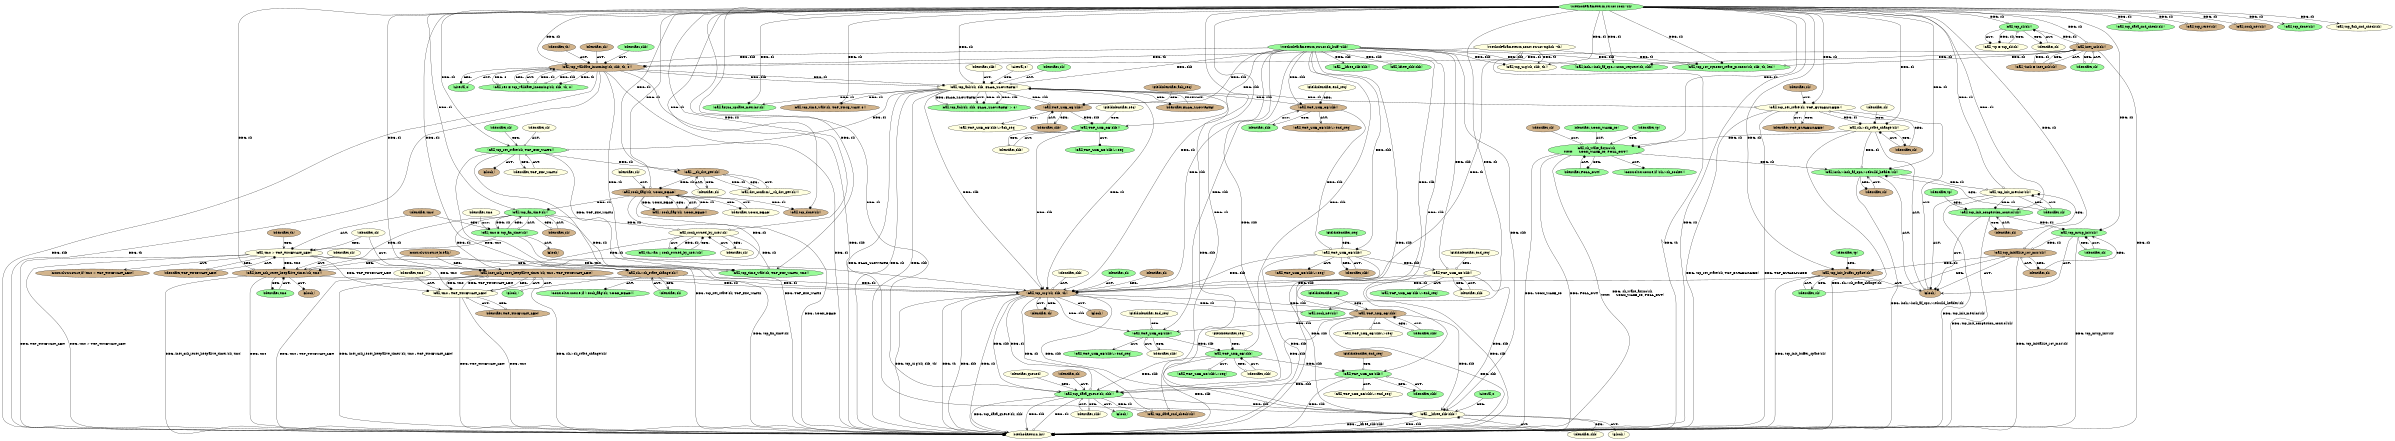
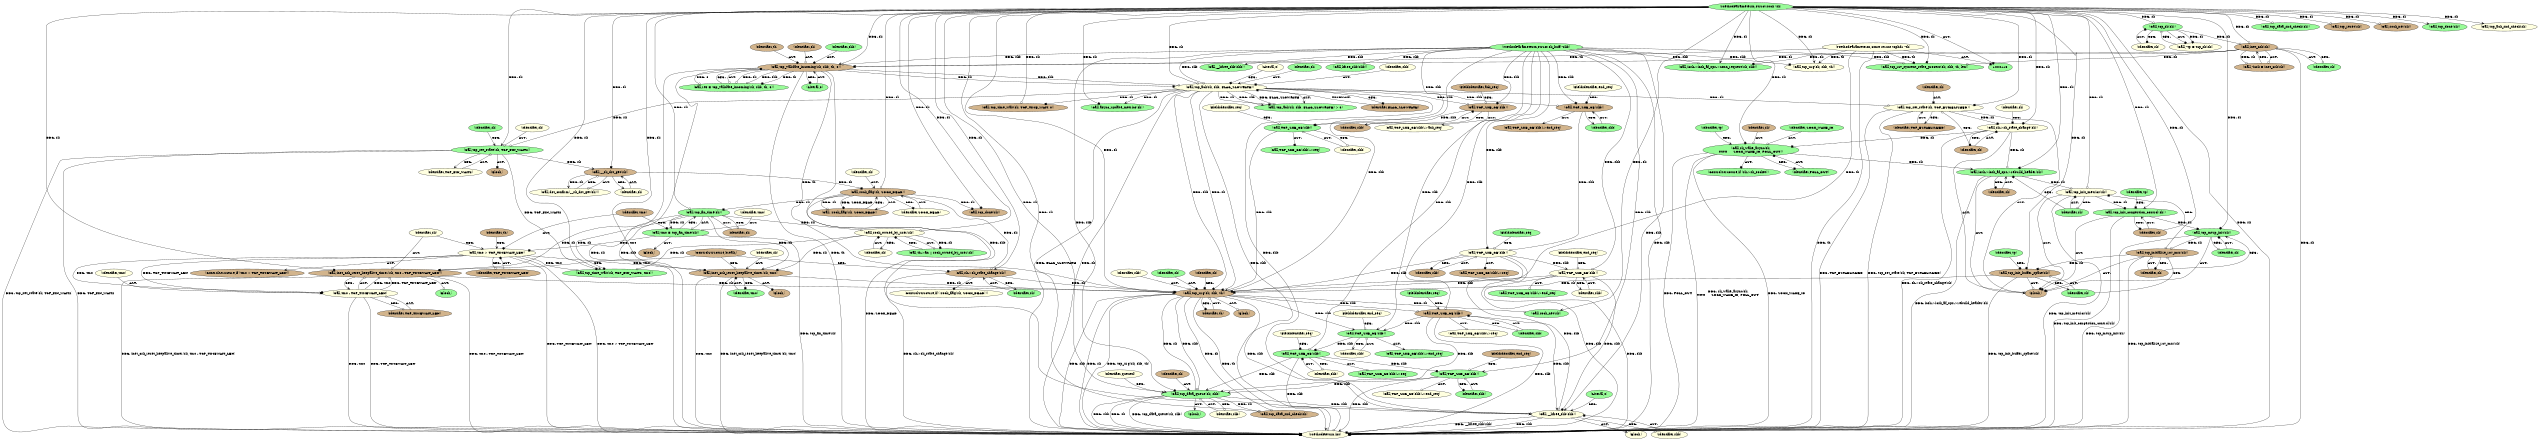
none -> (2000, 67)
(593, 293) -> (946, 293)
